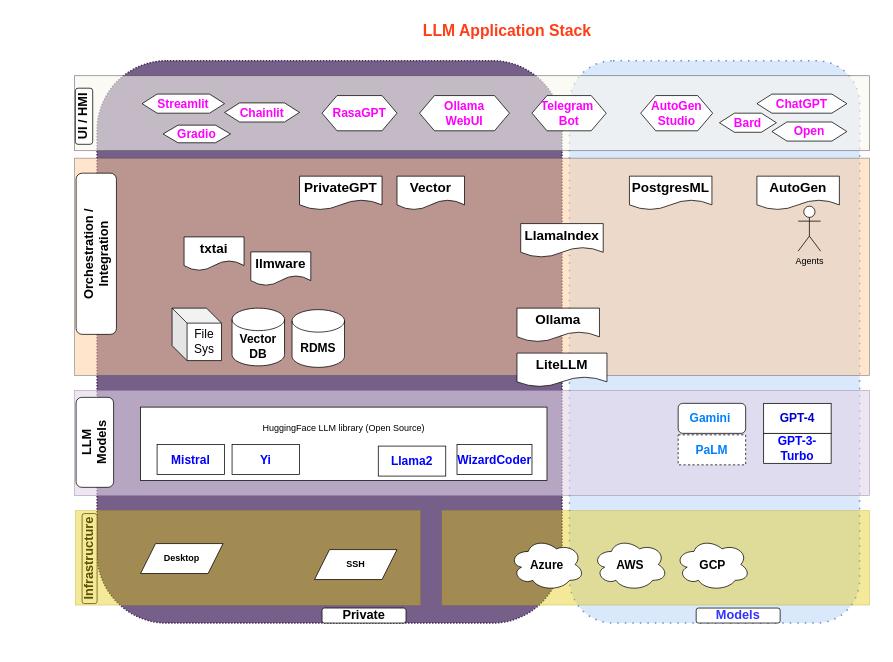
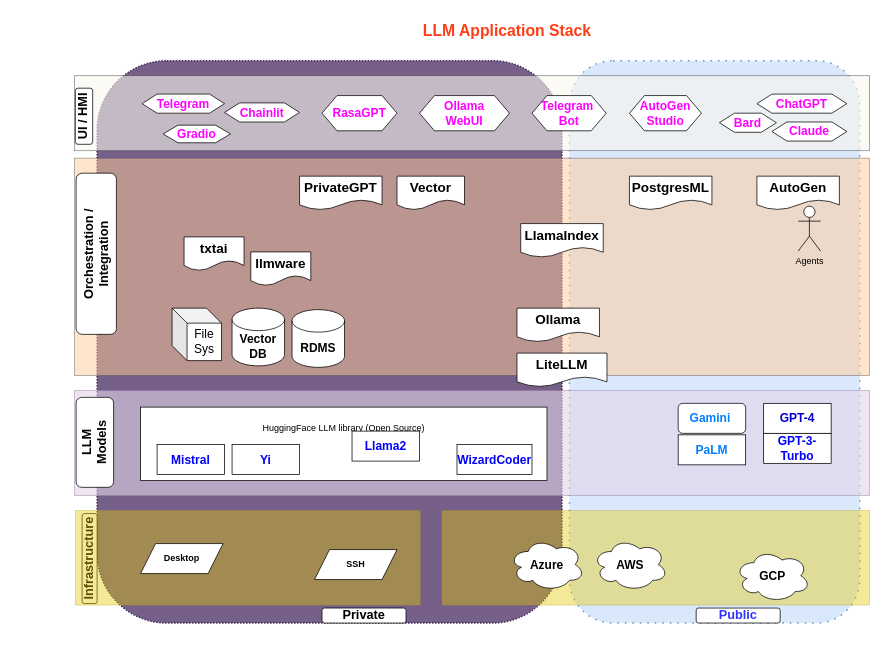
(183, 103) -> (183, 103)
(677, 113) -> (666, 113)
(810, 131) -> (810, 131)
(712, 450) -> (712, 450)
(412, 461) -> (386, 446)
(713, 564) -> (773, 576)
(738, 615) -> (738, 615)
